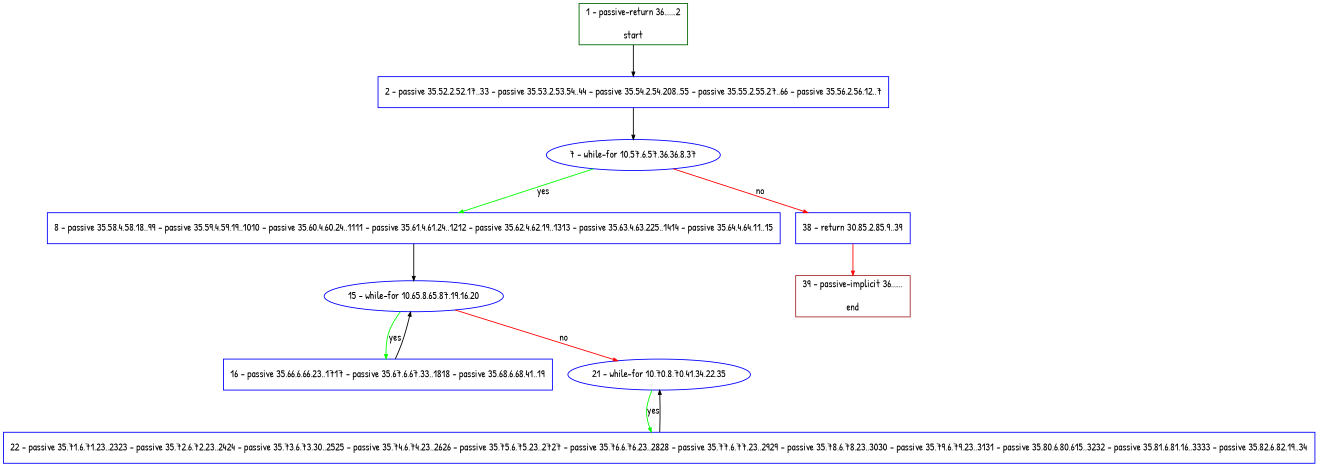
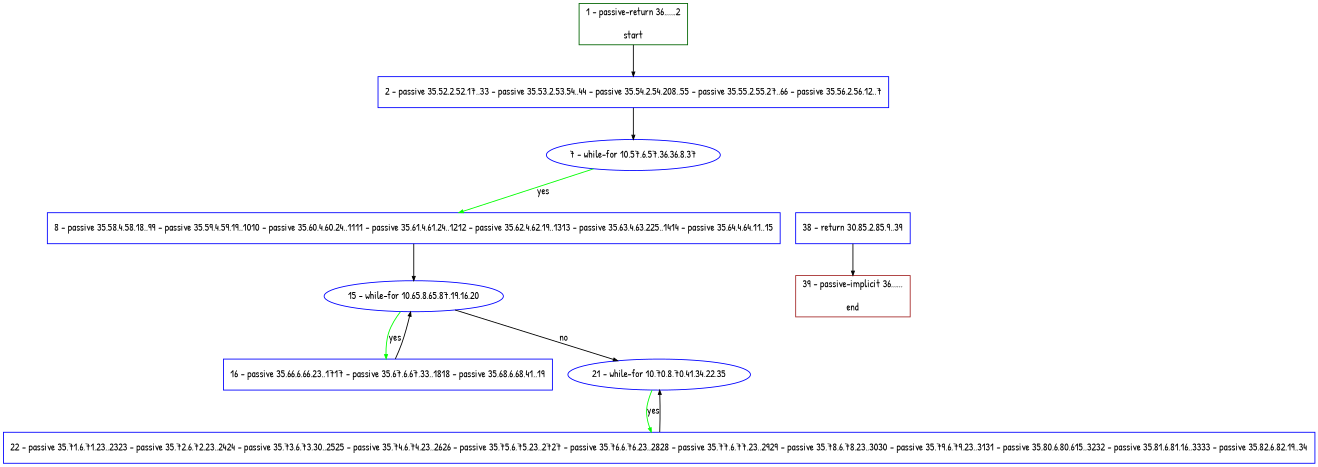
(738, 190) -> none
(853, 257) -> (853, 257)
(534, 335) -> (534, 335)
